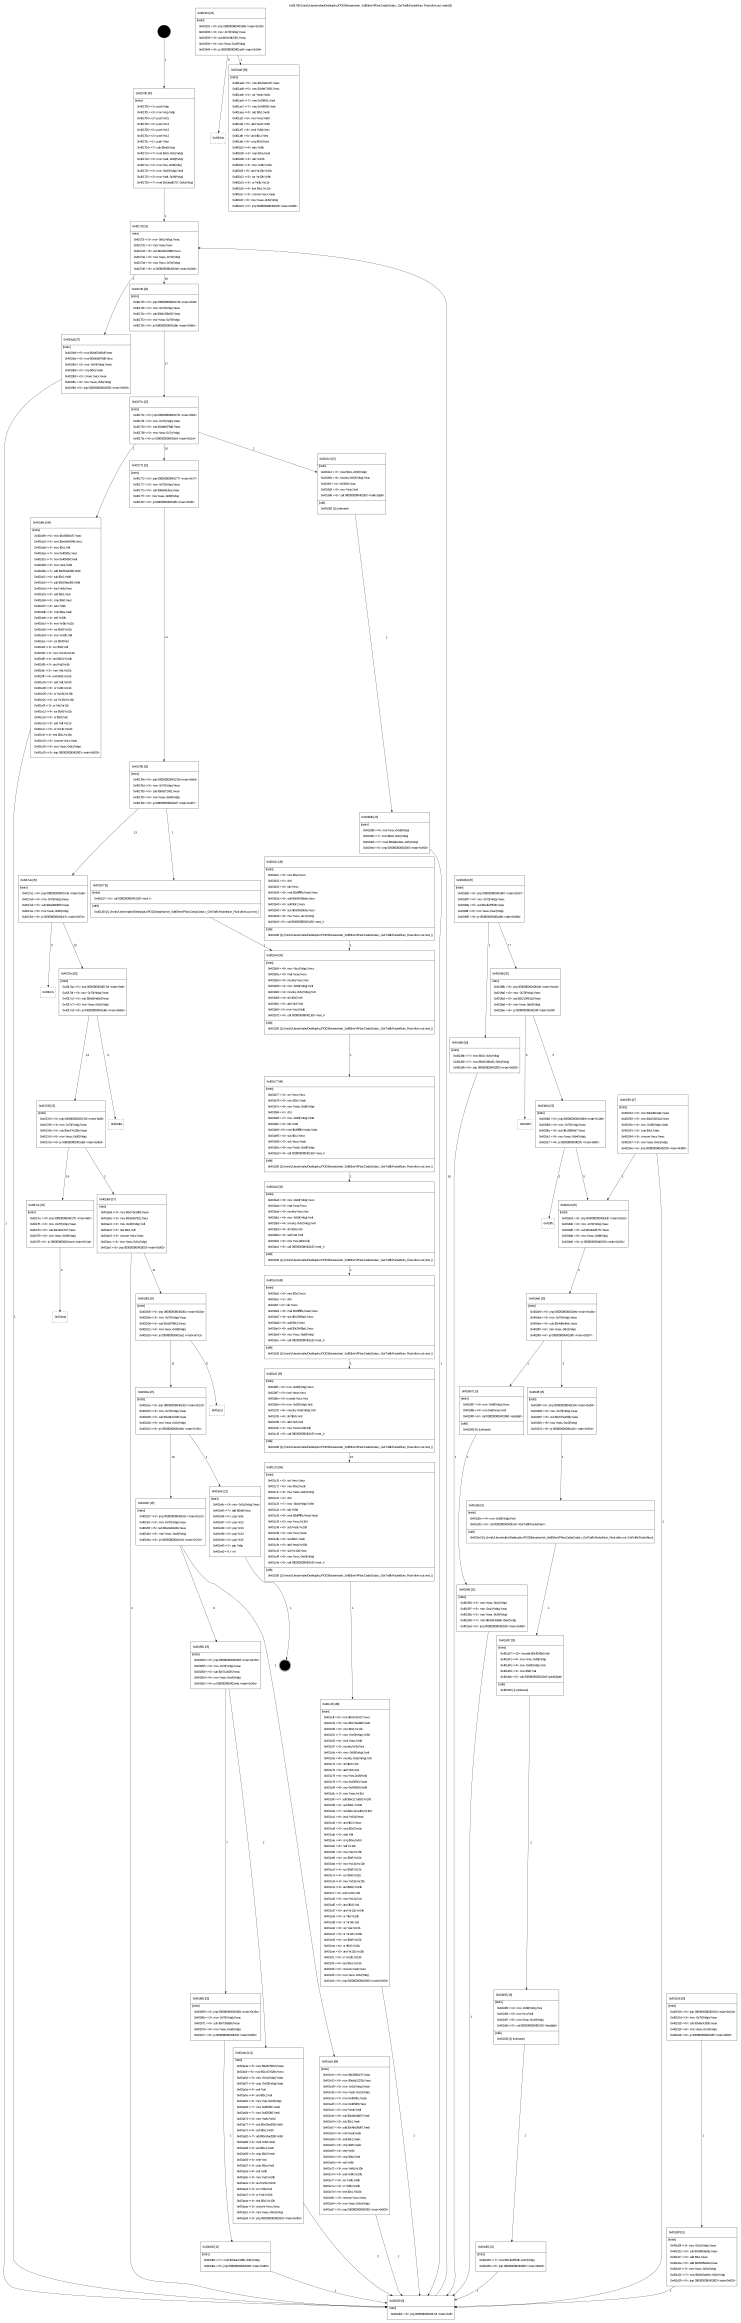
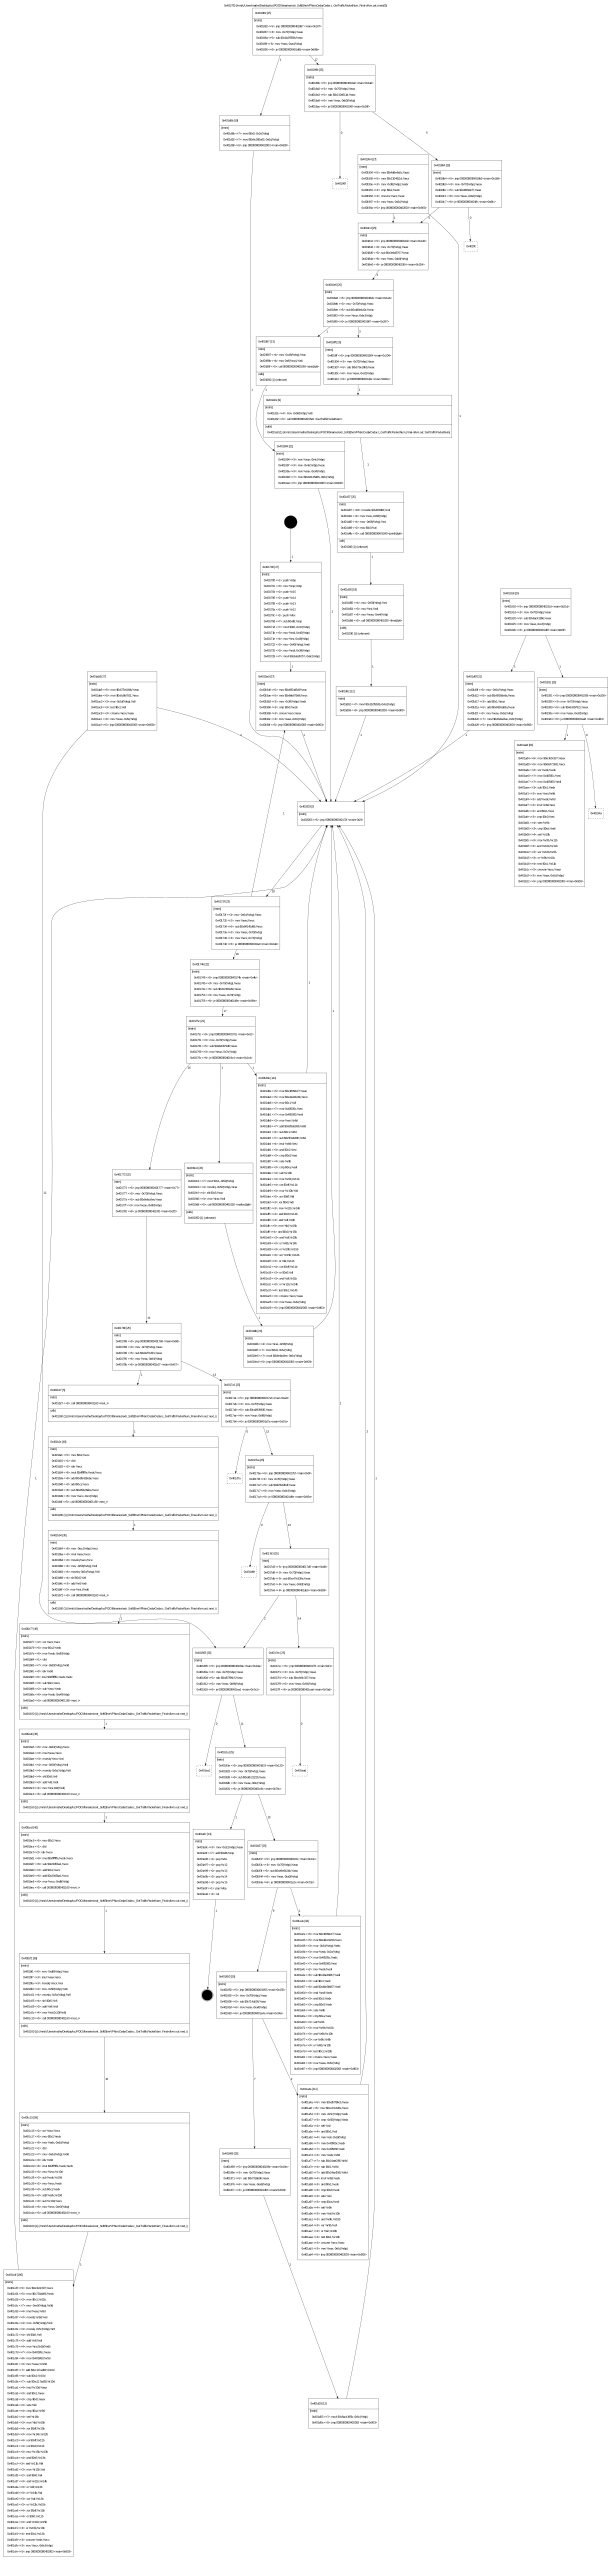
(164, 204) -> (291, 666)
none -> (554, 656)
(240, 933) -> (133, 1428)
(99, 1170) -> (262, 1621)
